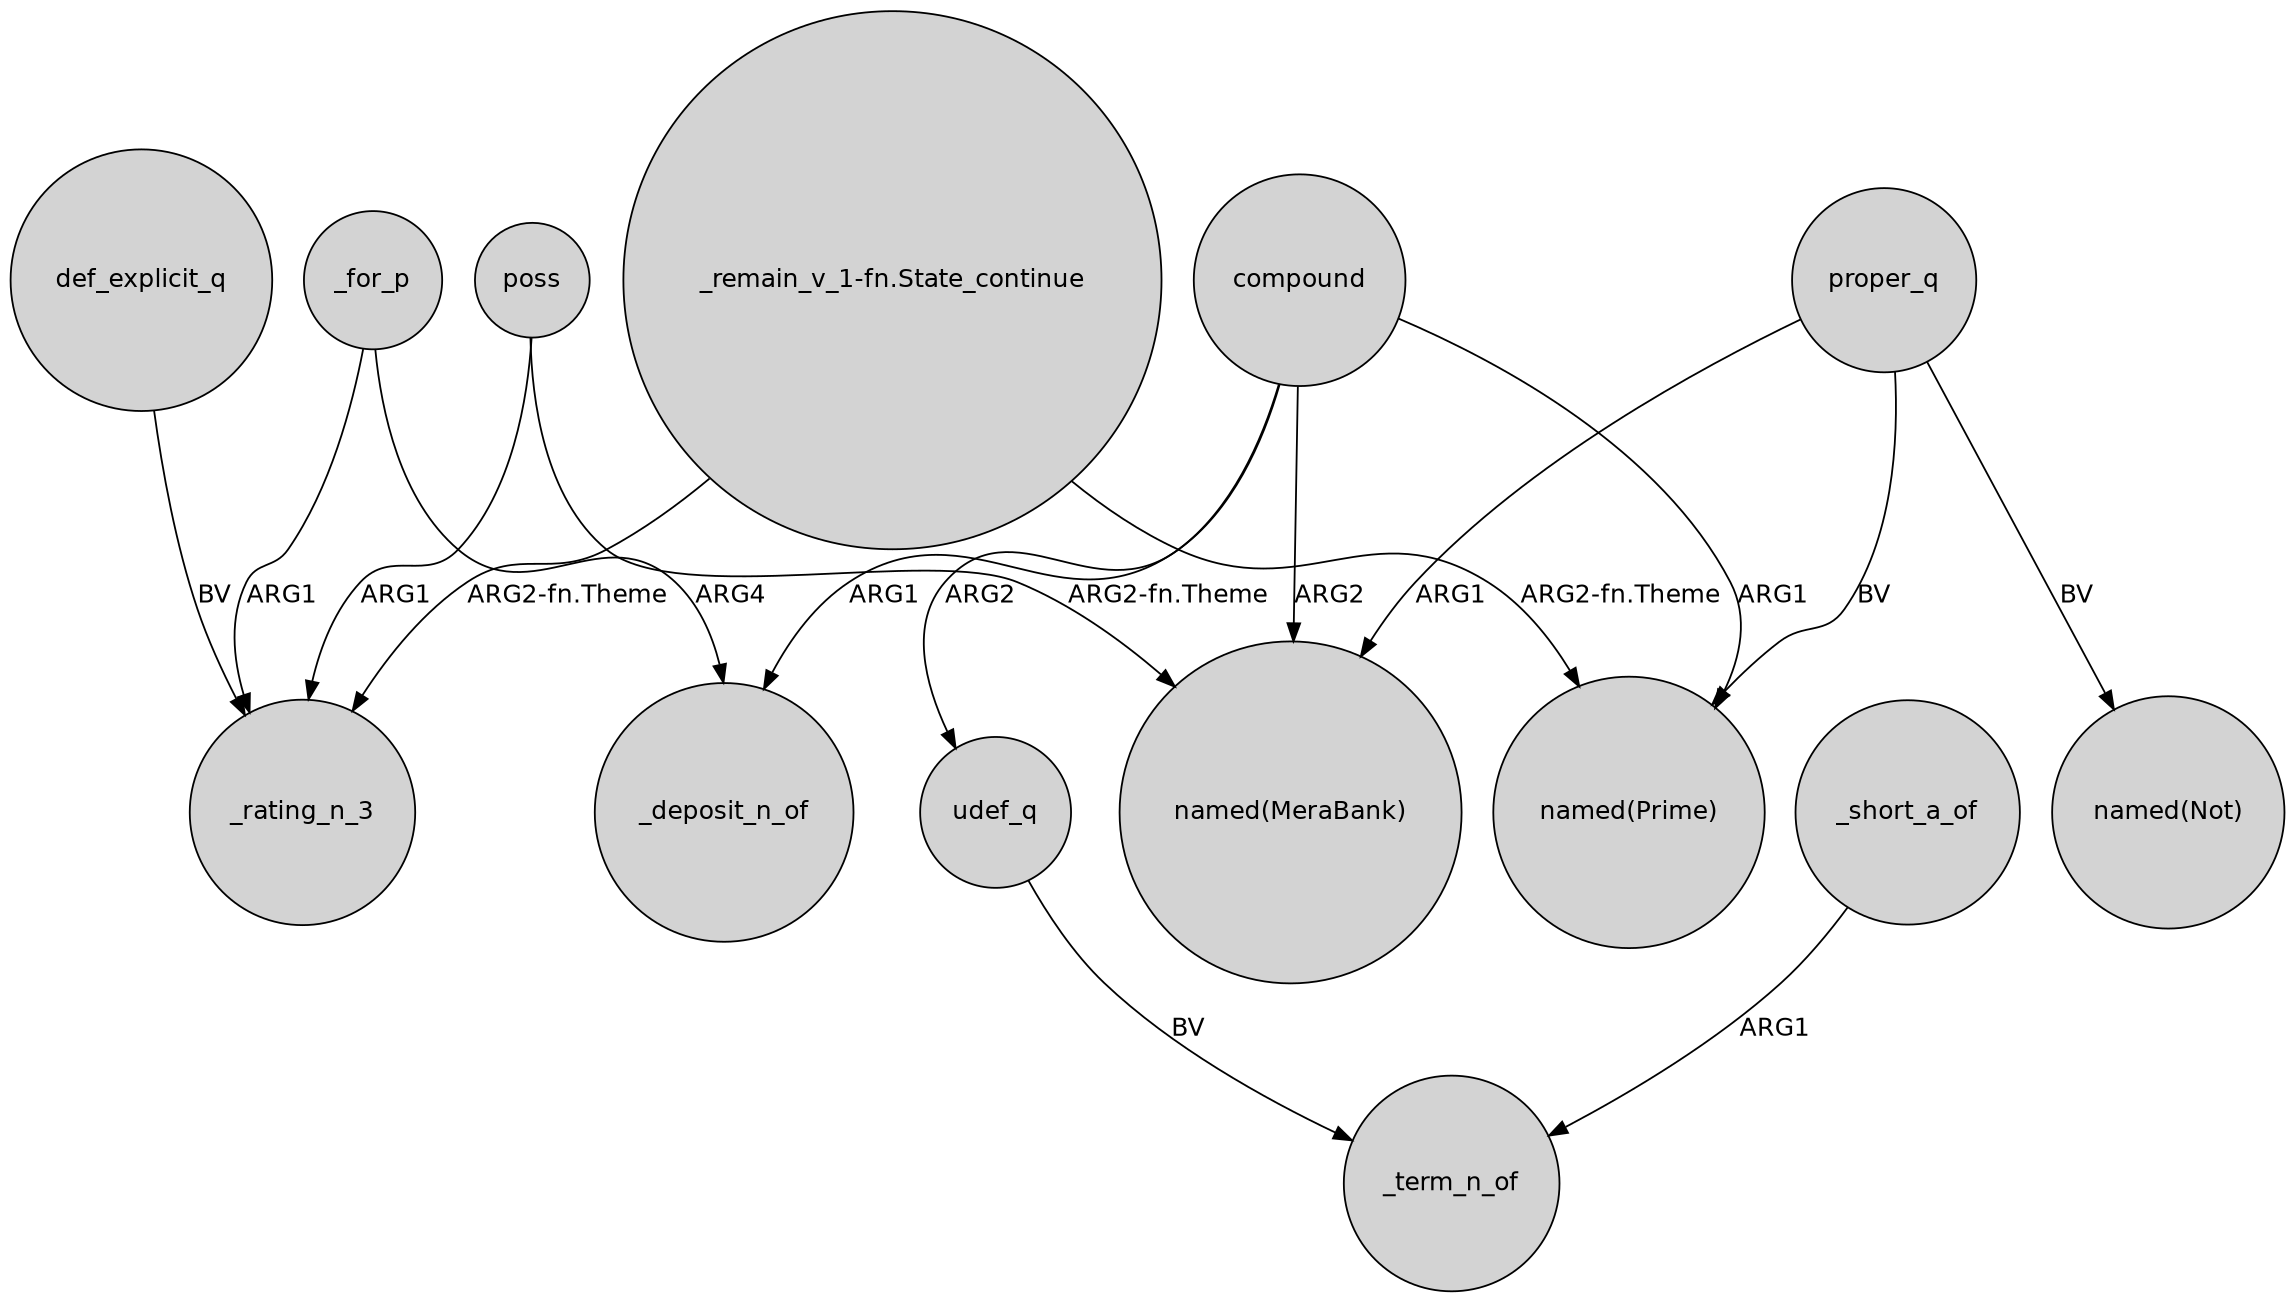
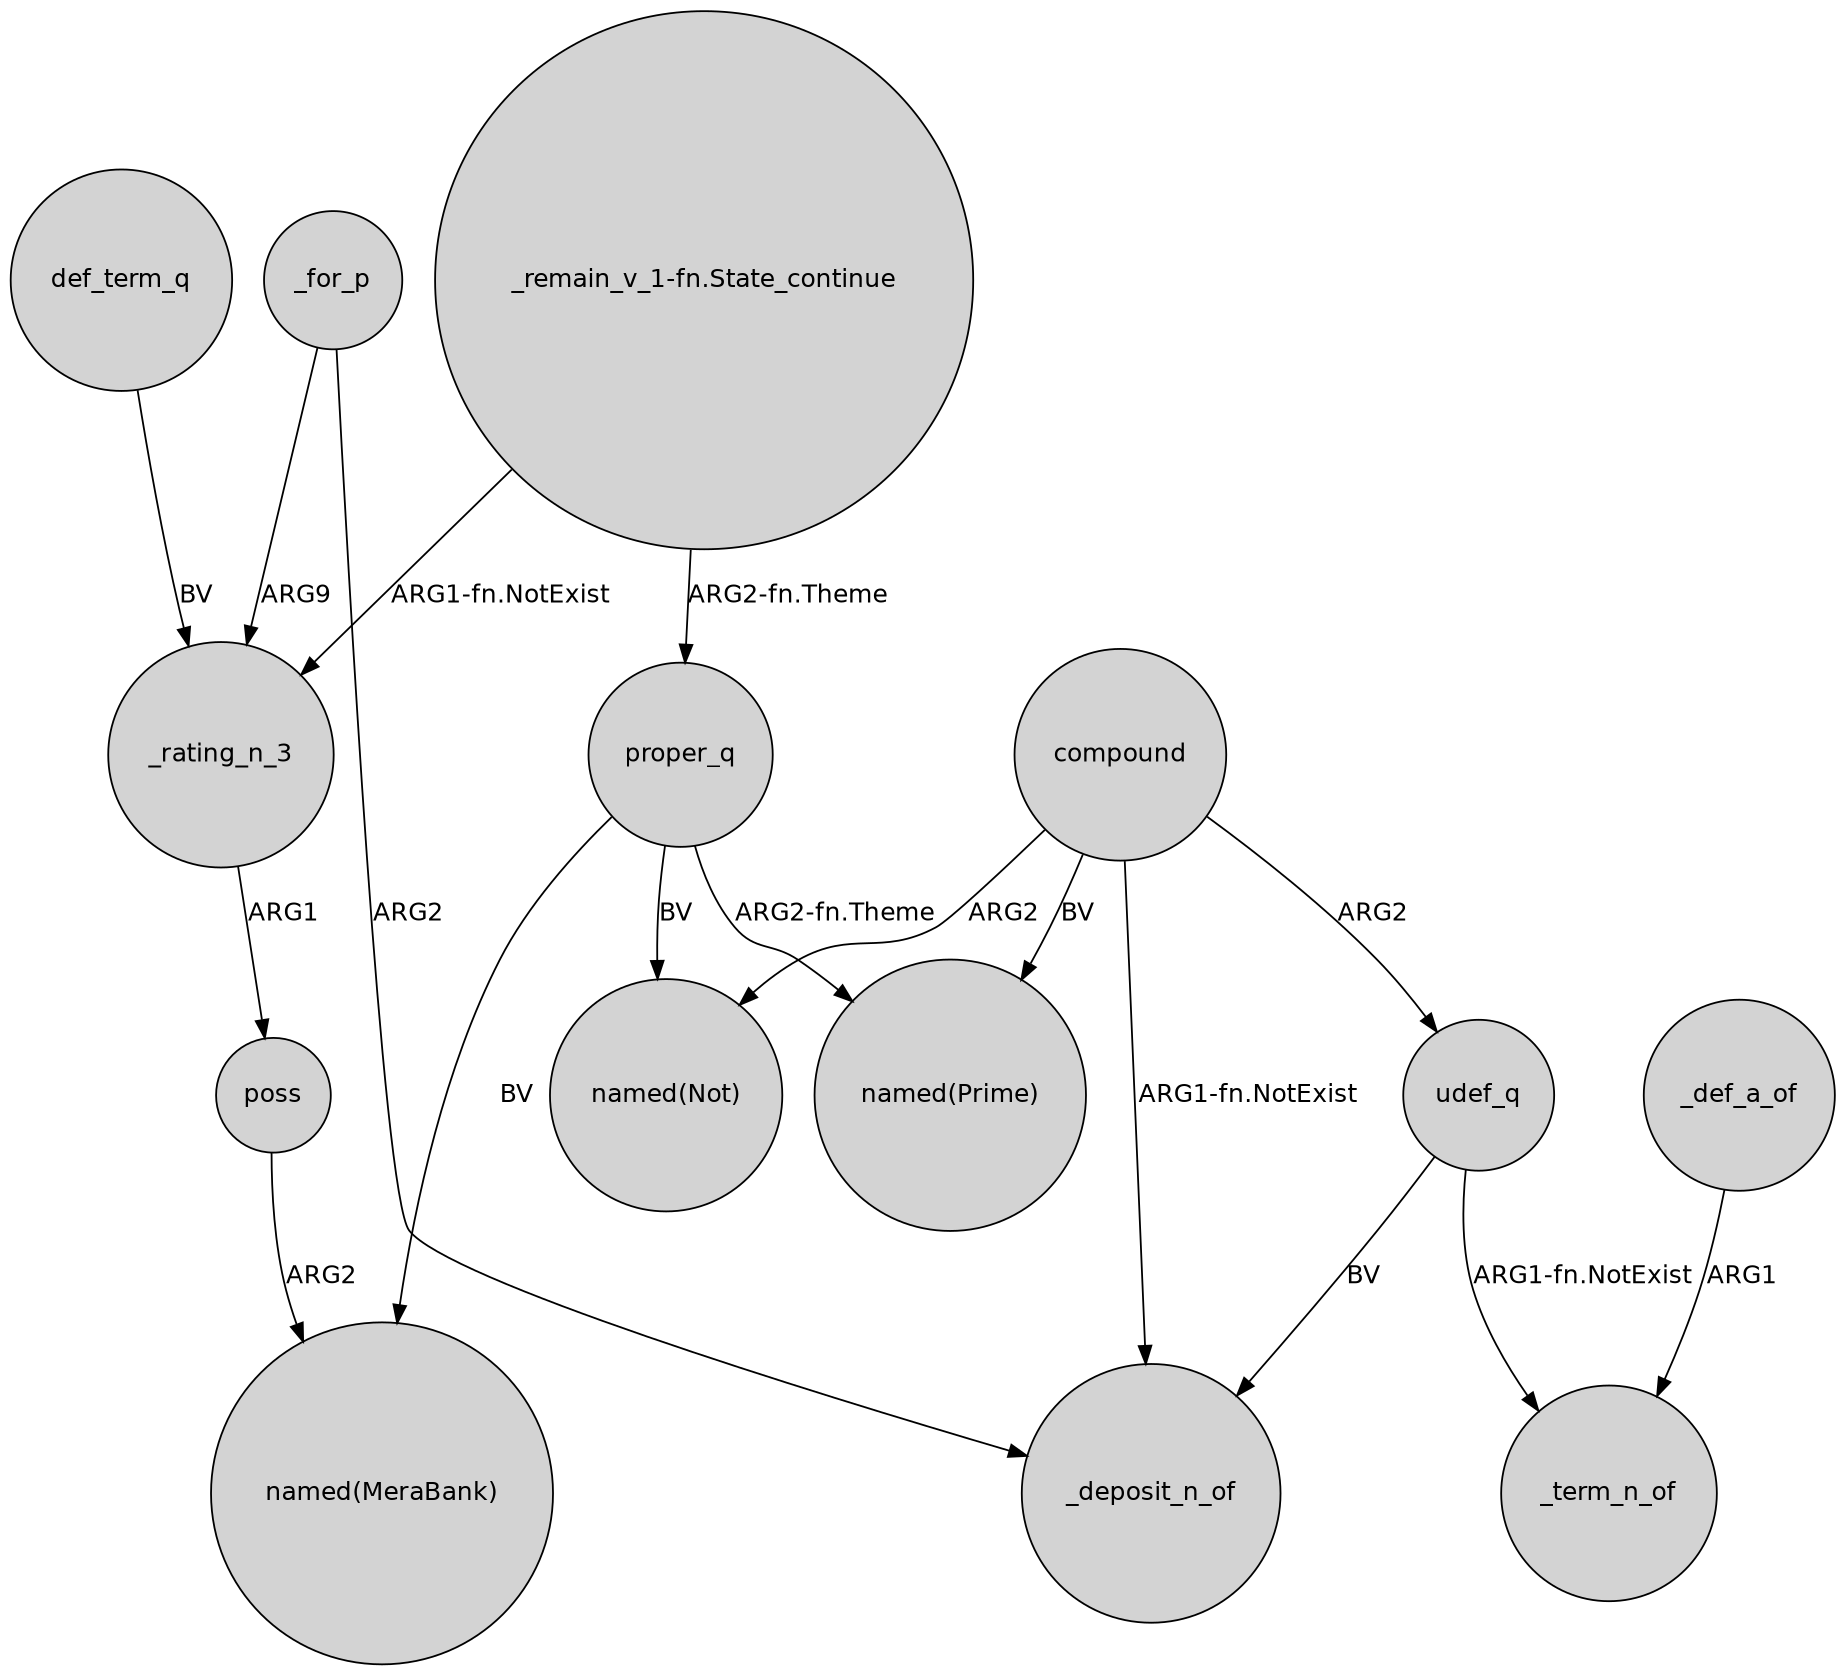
(141, 280) -> (121, 280)
(1296, 505) -> (912, 937)
(468, 537) -> (250, 943)
(1332, 561) -> (688, 597)
(283, 596) -> (297, 596)
(568, 596) -> (501, 596)
(731, 596) -> (409, 914)
(885, 596) -> (1248, 1095)
(1168, 596) -> (322, 1277)
(1452, 596) -> (517, 1095)
(1774, 596) -> (1078, 914)
(1874, 596) -> (835, 914)
(1908, 812) -> (1739, 1095)
(1188, 1029) -> (1583, 1277)
none -> (1344, 1271)
